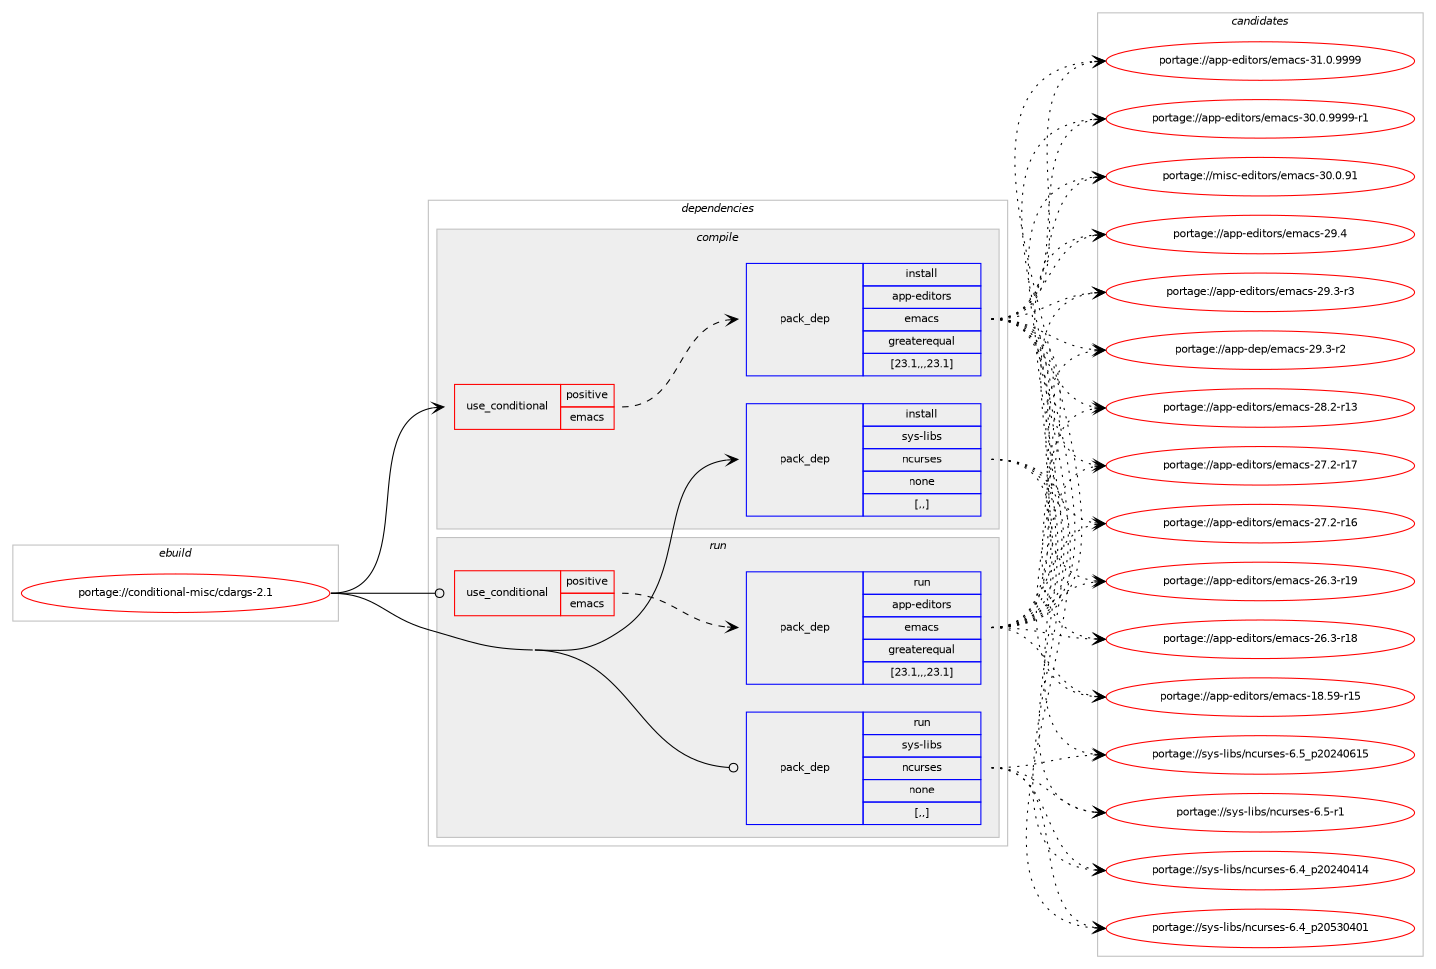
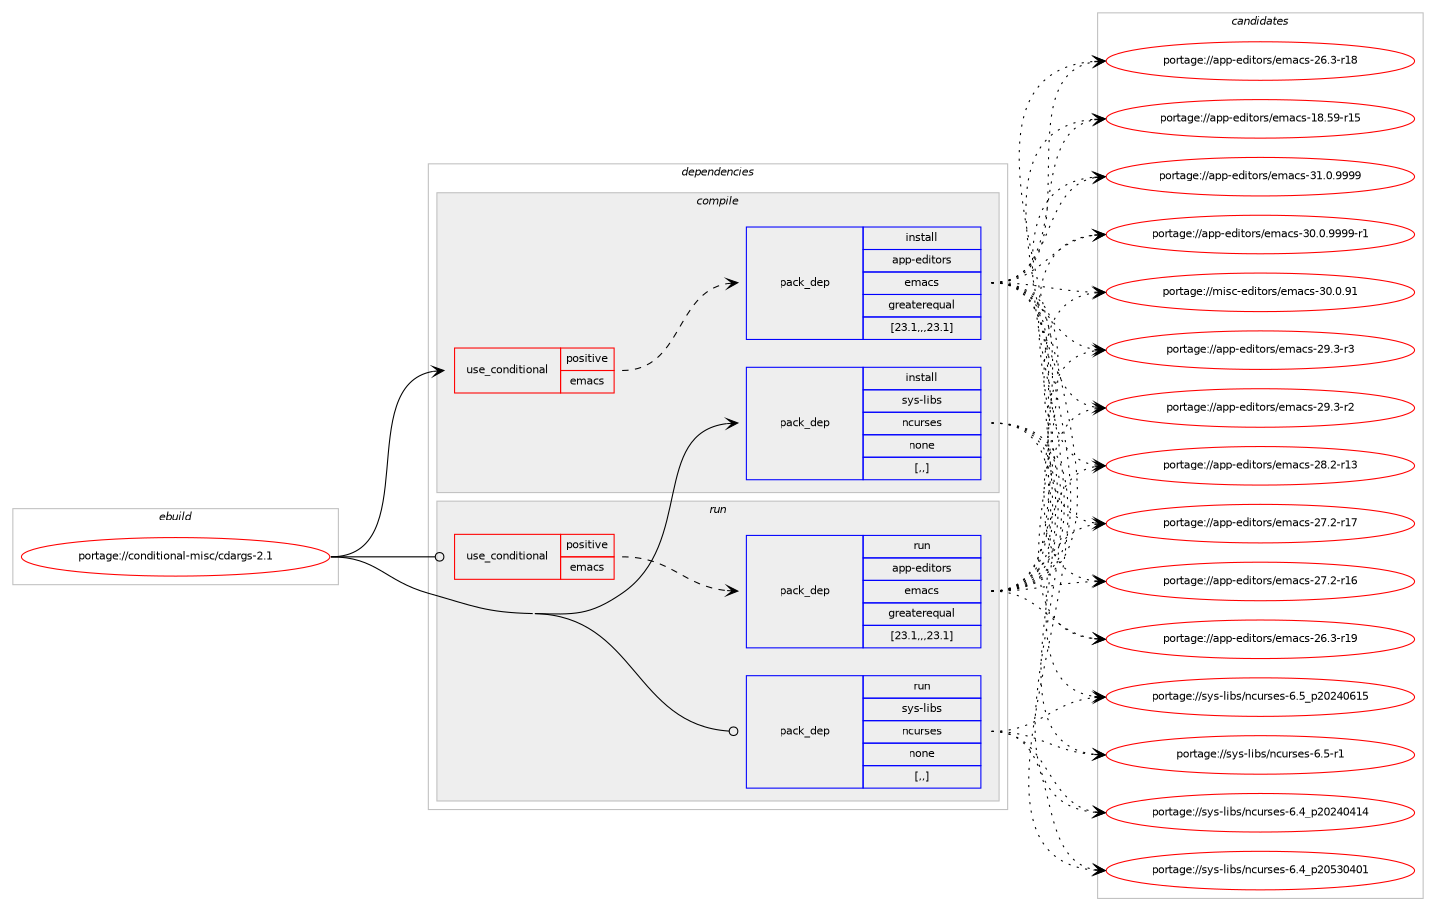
(1260, 235) -> none
(1260, 350) -> (1260, 408)
